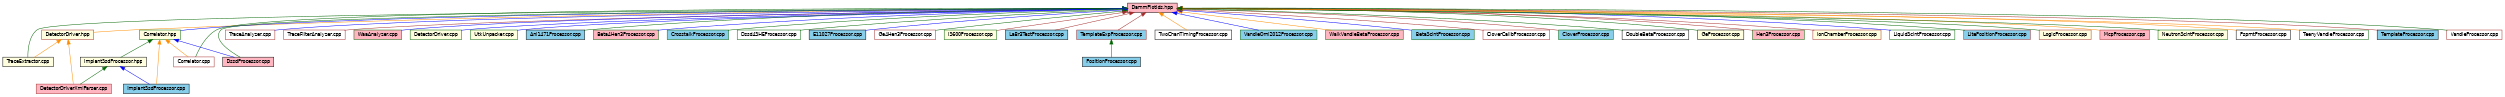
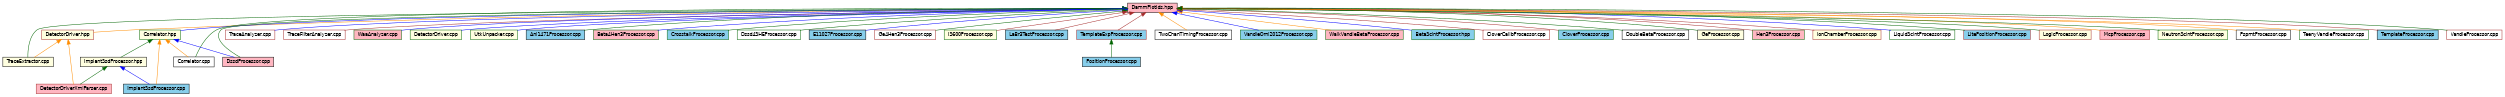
(1443, 35) -> (1443, 35)
(194, 62) -> (194, 62)
